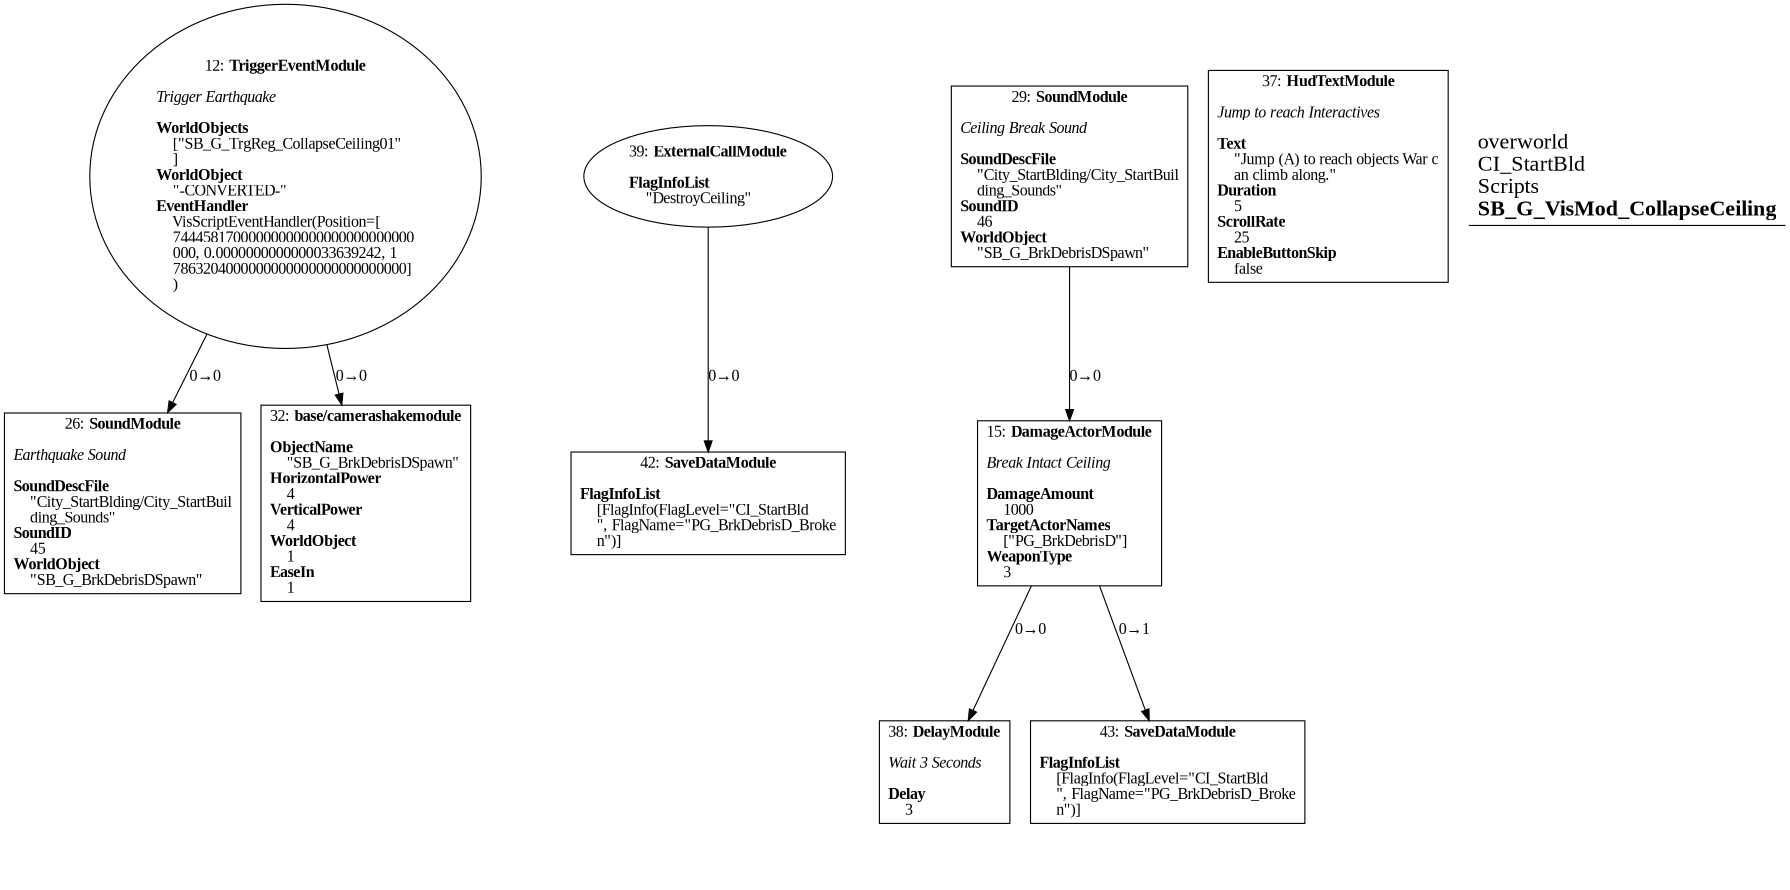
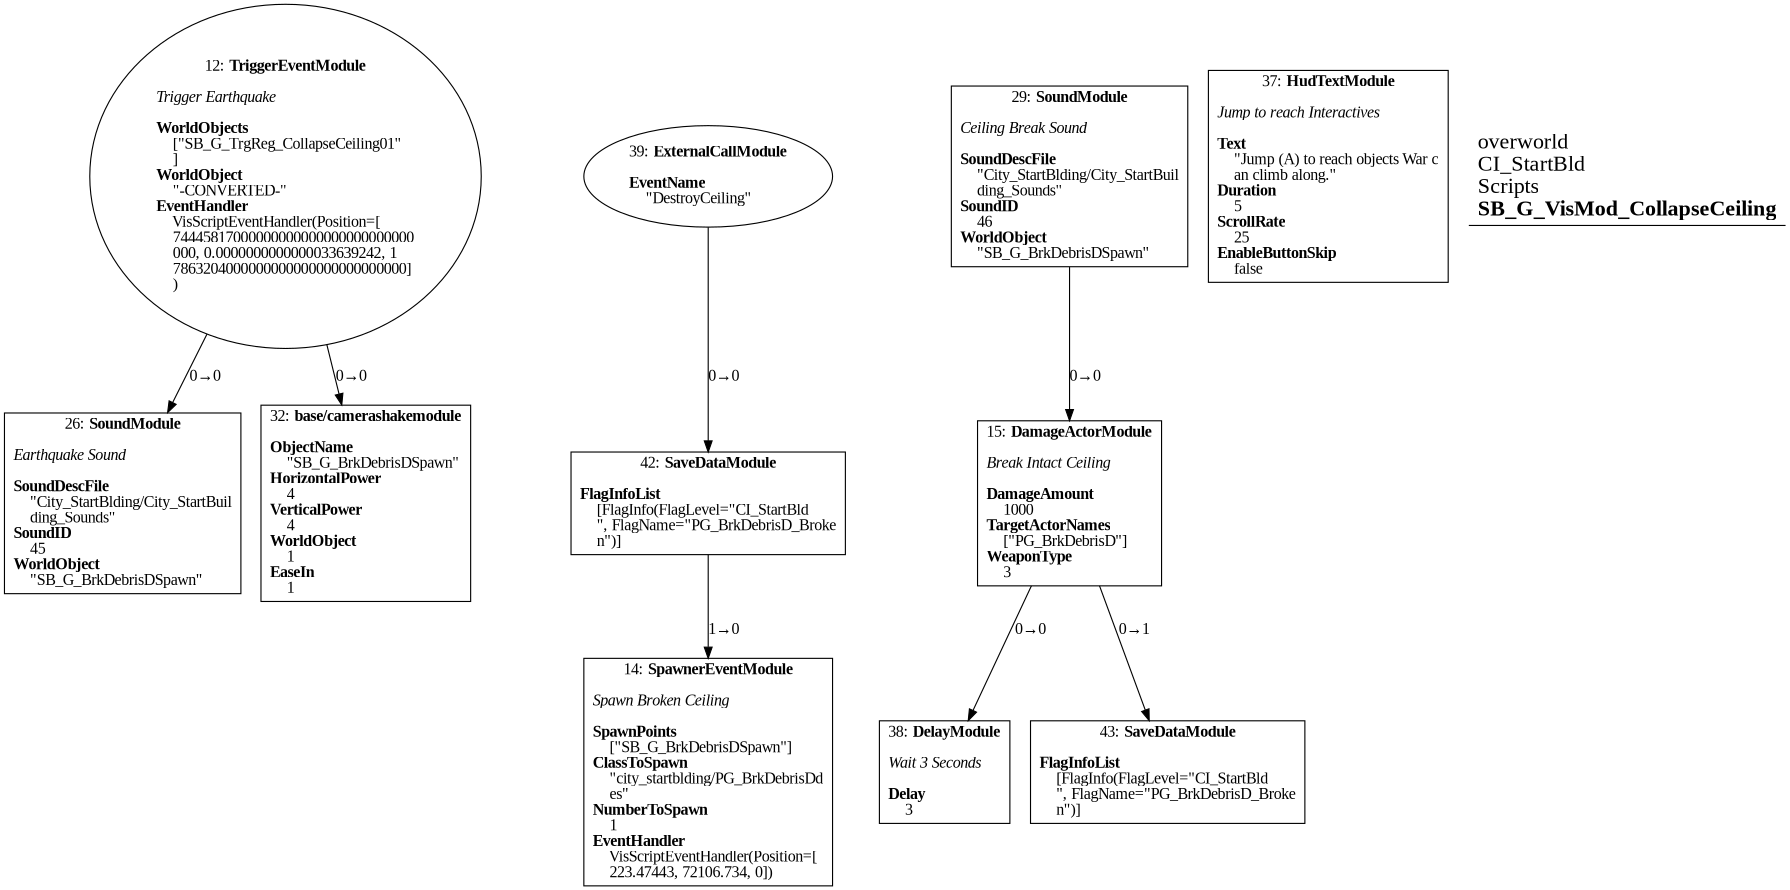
(670, 183) -> (667, 183)
none -> (708, 772)
